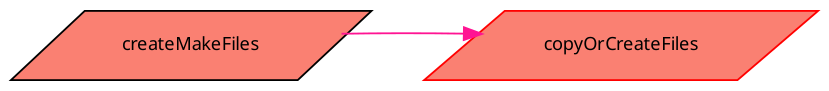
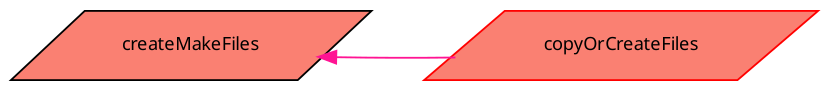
(402, 33) -> (396, 58)
